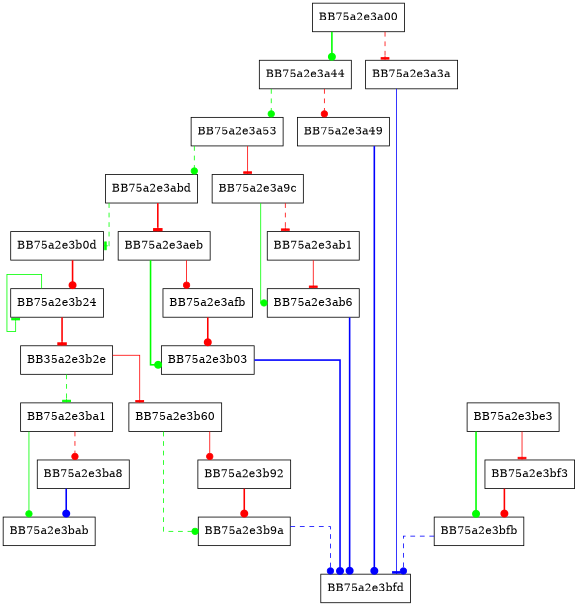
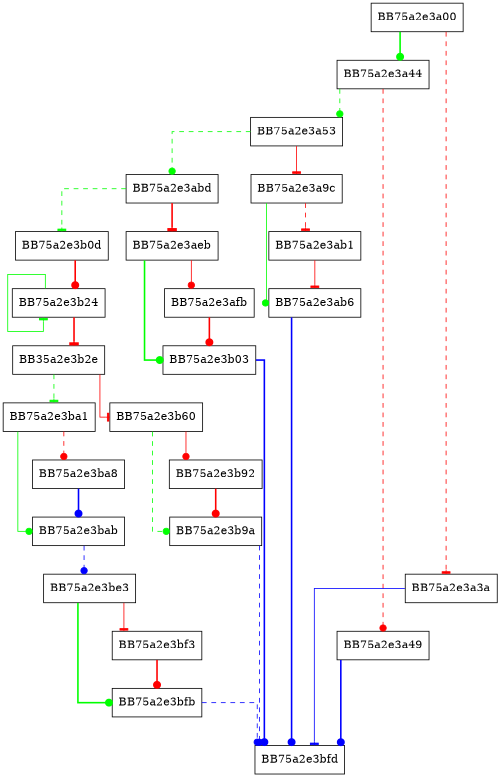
none -> (84, 557)
